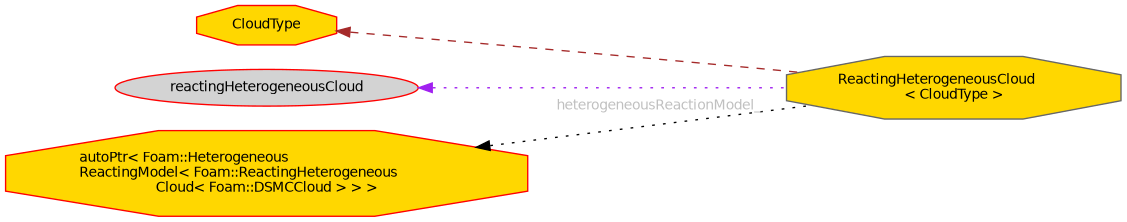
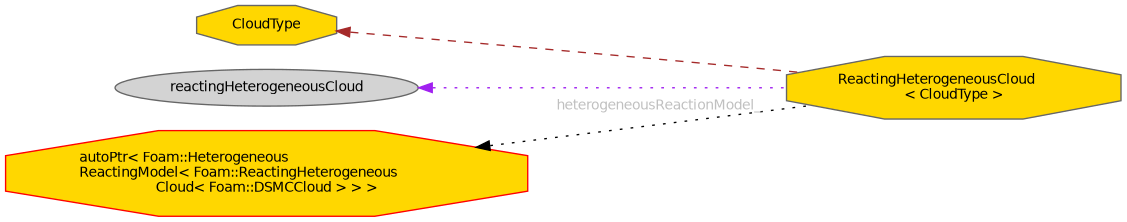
(267, 25) -> (267, 25)
(267, 88) -> (267, 88)
